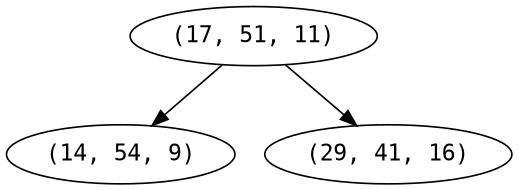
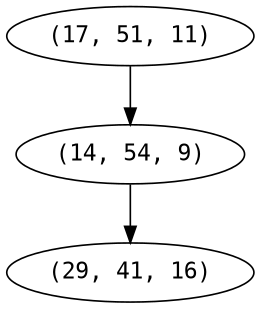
(315, 90) -> (130, 205)
